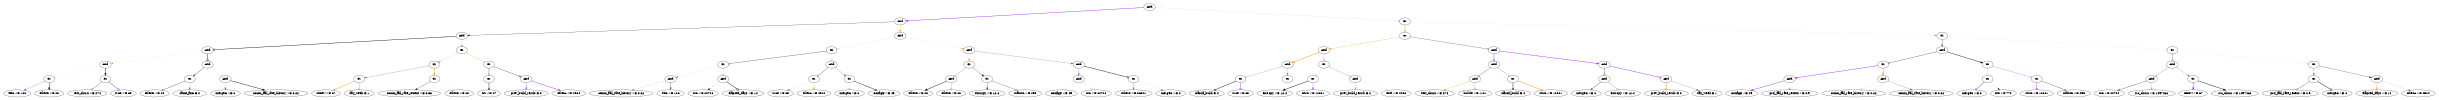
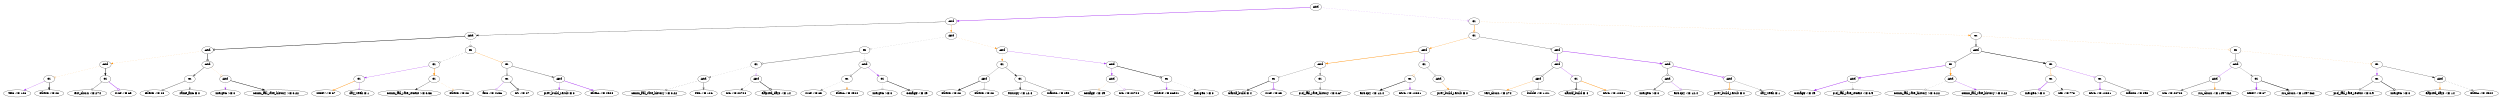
none -> (492, 93)
none -> (1320, 93)
(1396, 93) -> none
